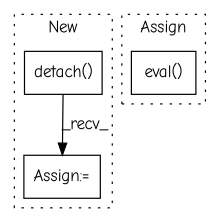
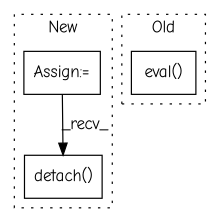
(164, 28) -> (164, 28)
(63, 119) -> (63, 119)
